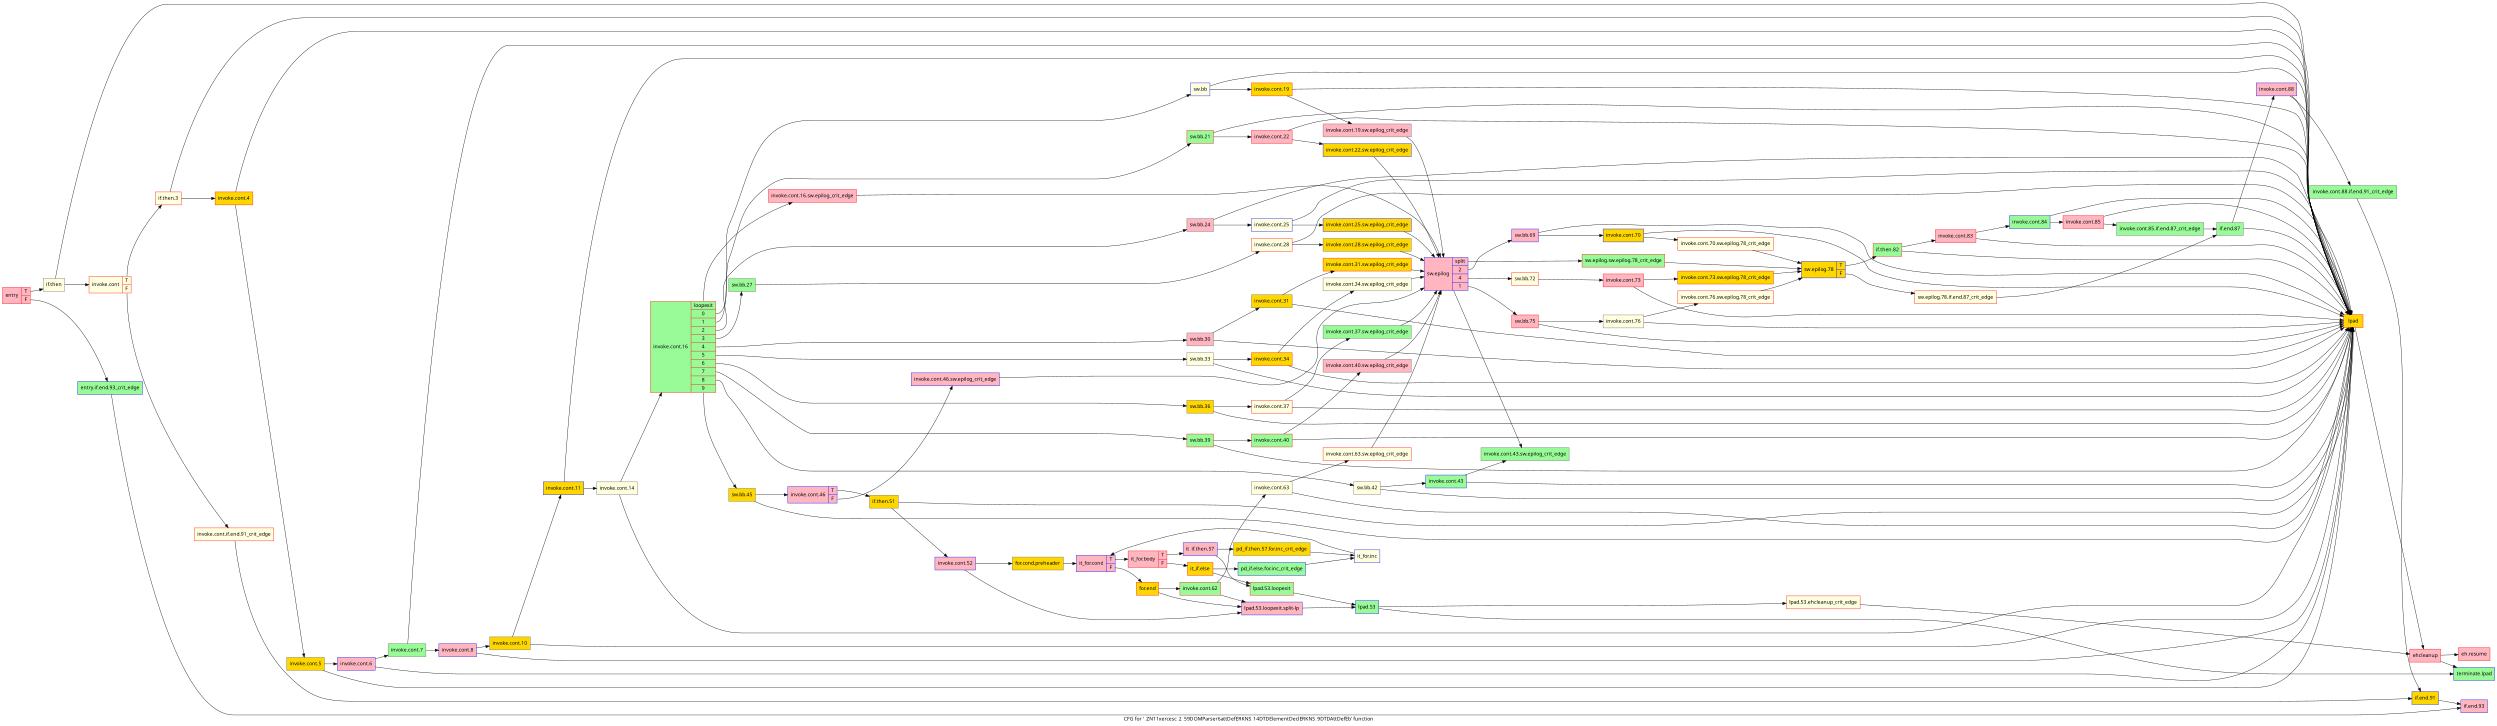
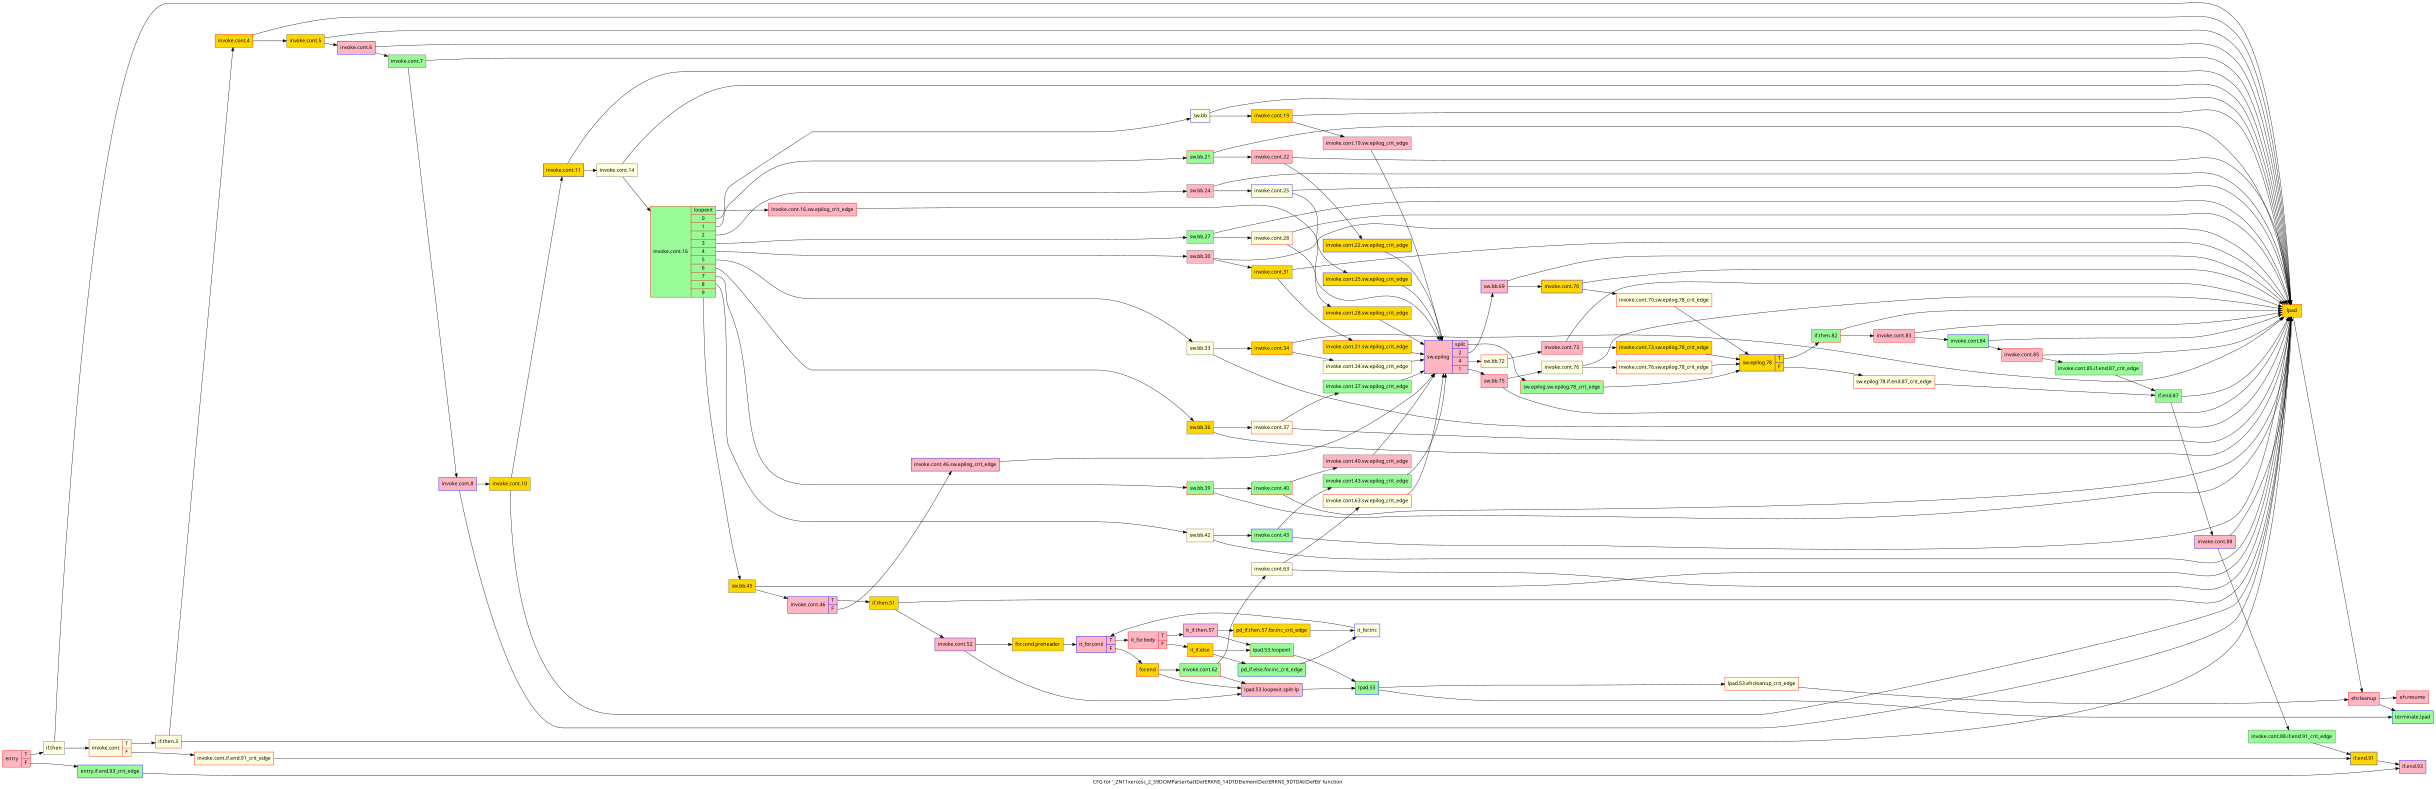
none -> (1777, 201)
(1487, 367) -> (1437, 428)
